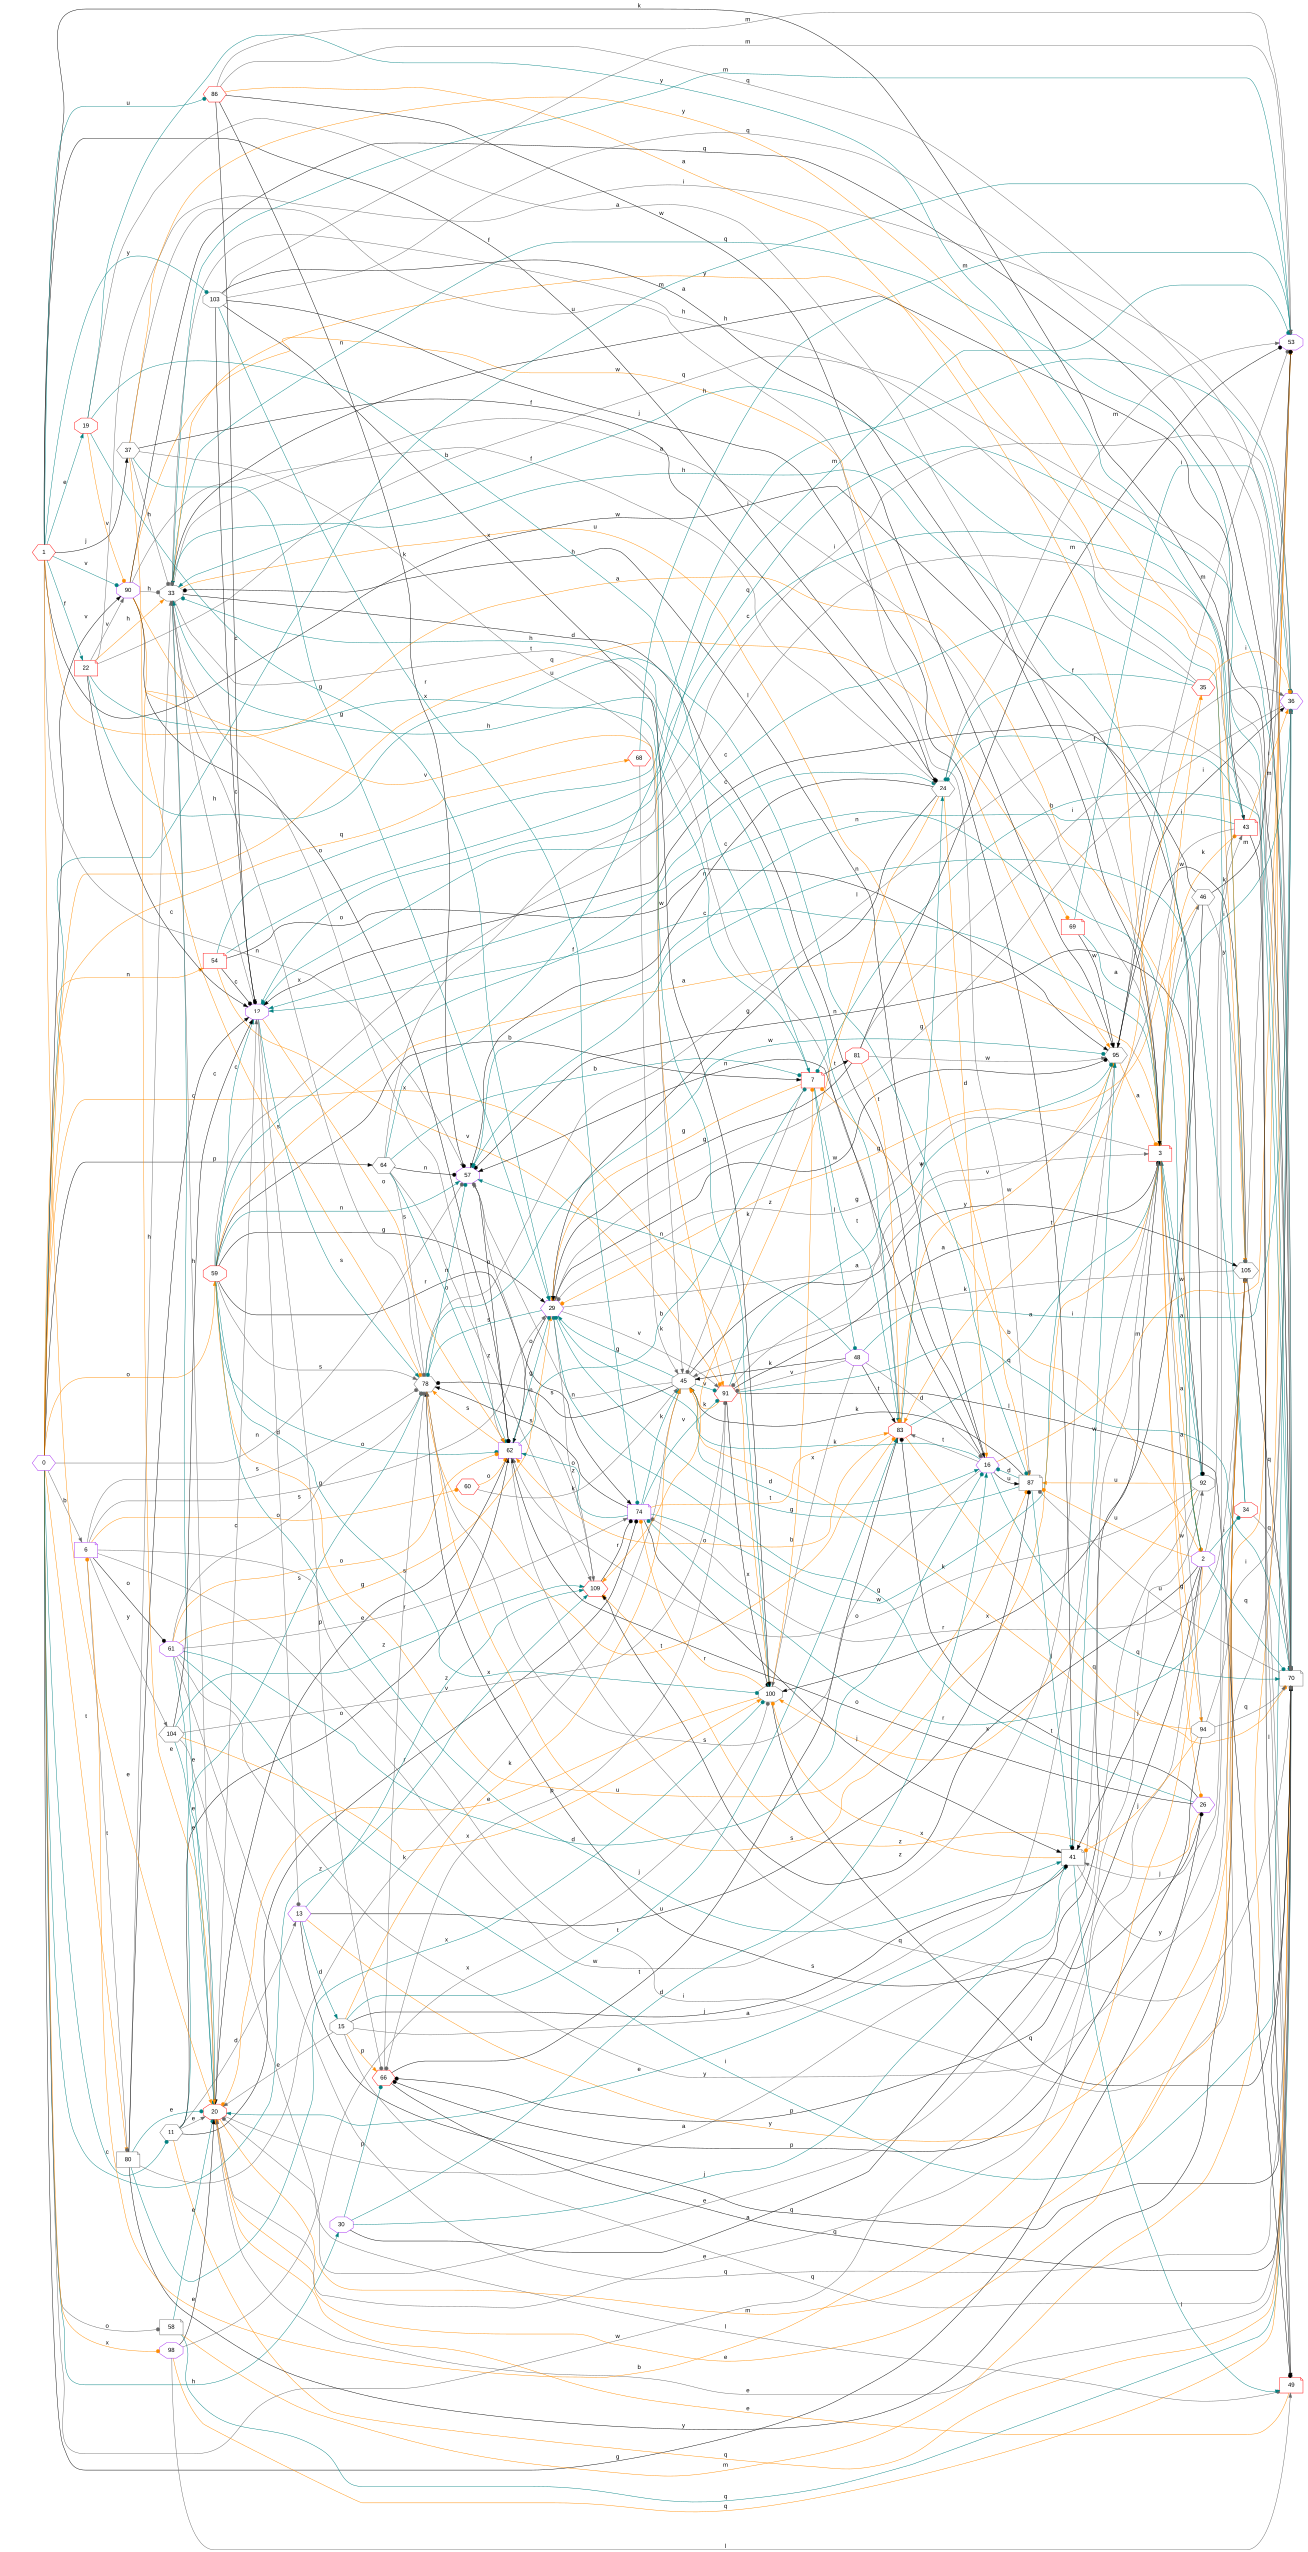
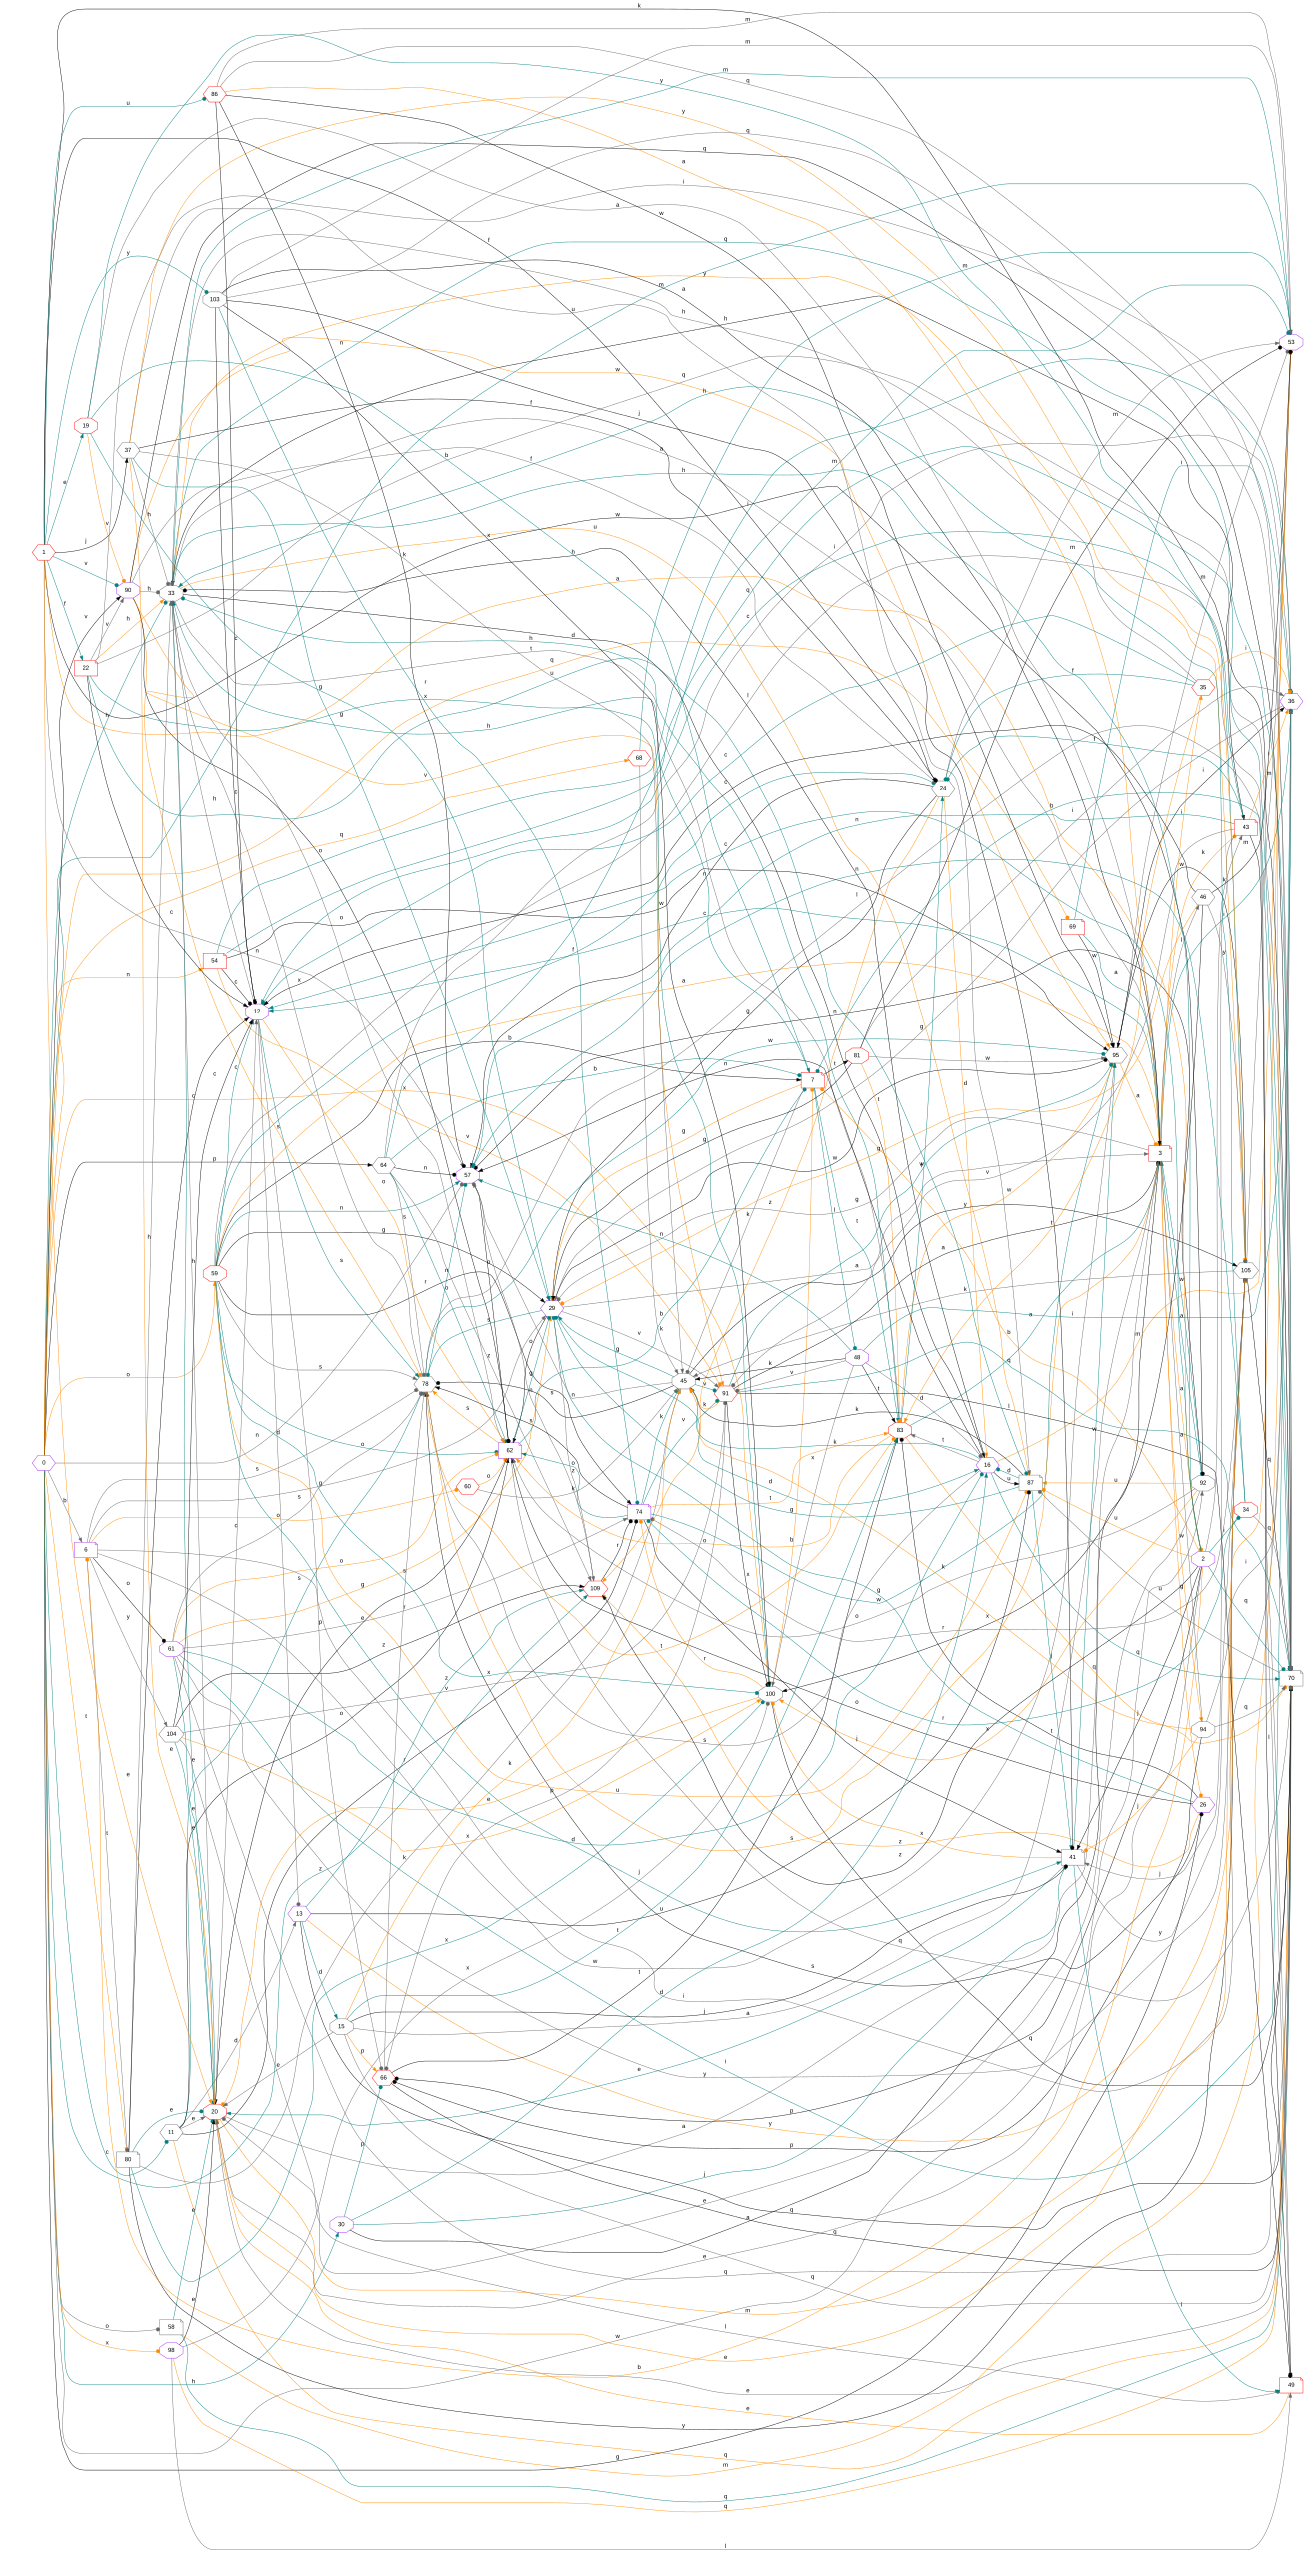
none -> (53, 1019)
(362, 1664) -> (362, 1664)
